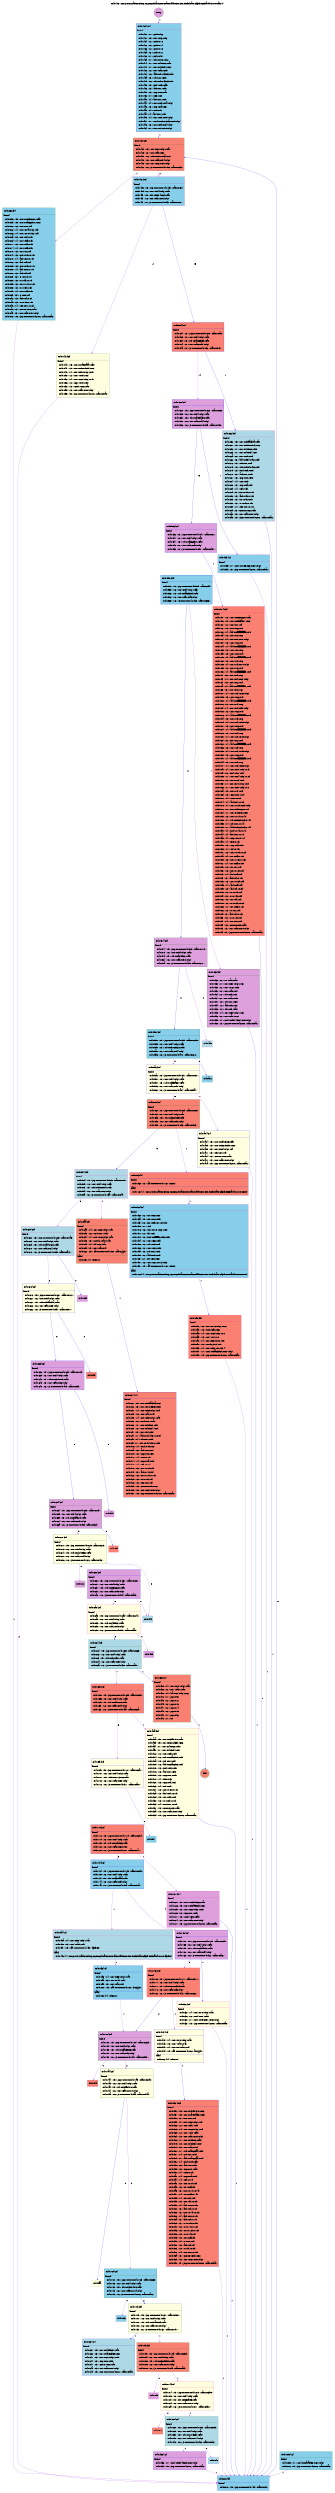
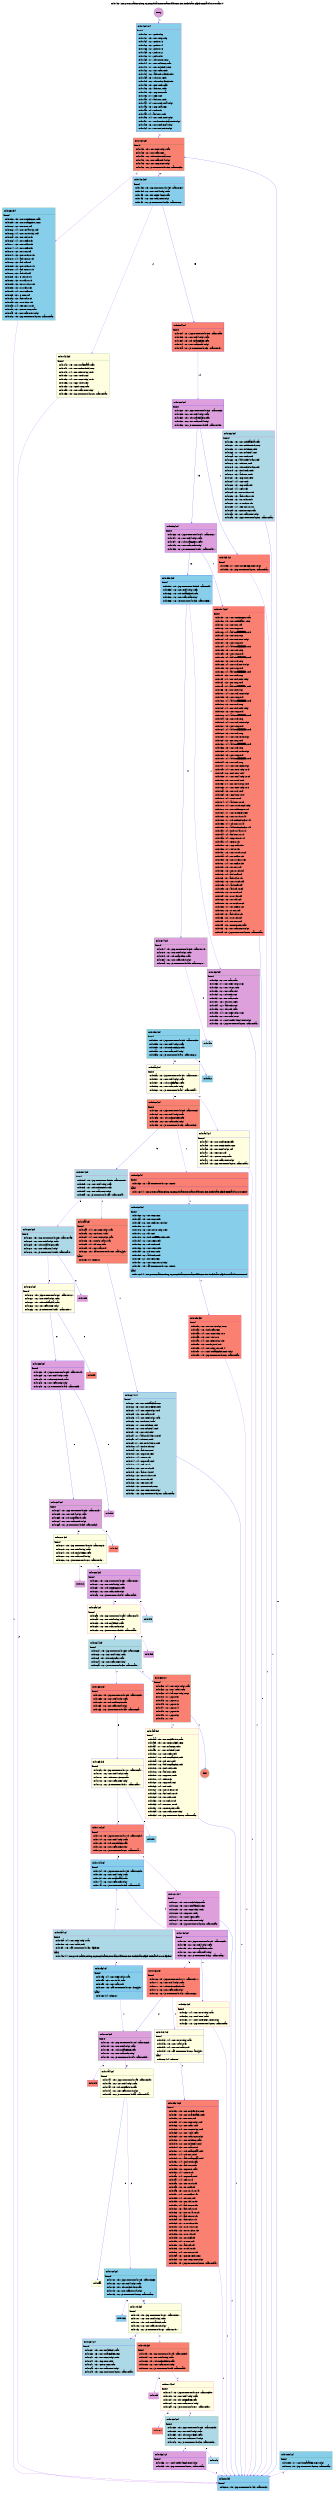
(221, 390) -> none
none -> (189, 563)
(244, 564) -> (244, 564)
(177, 997) -> none
(150, 1445) -> (150, 1445)
(145, 1574) -> (96, 1566)
(138, 1721) -> (172, 1724)
none -> (117, 1806)
(112, 1909) -> (116, 1910)
none -> (241, 1951)
